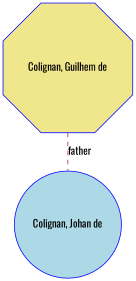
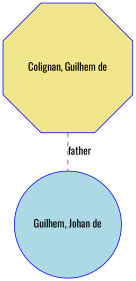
(68, 225) -> (68, 225)
